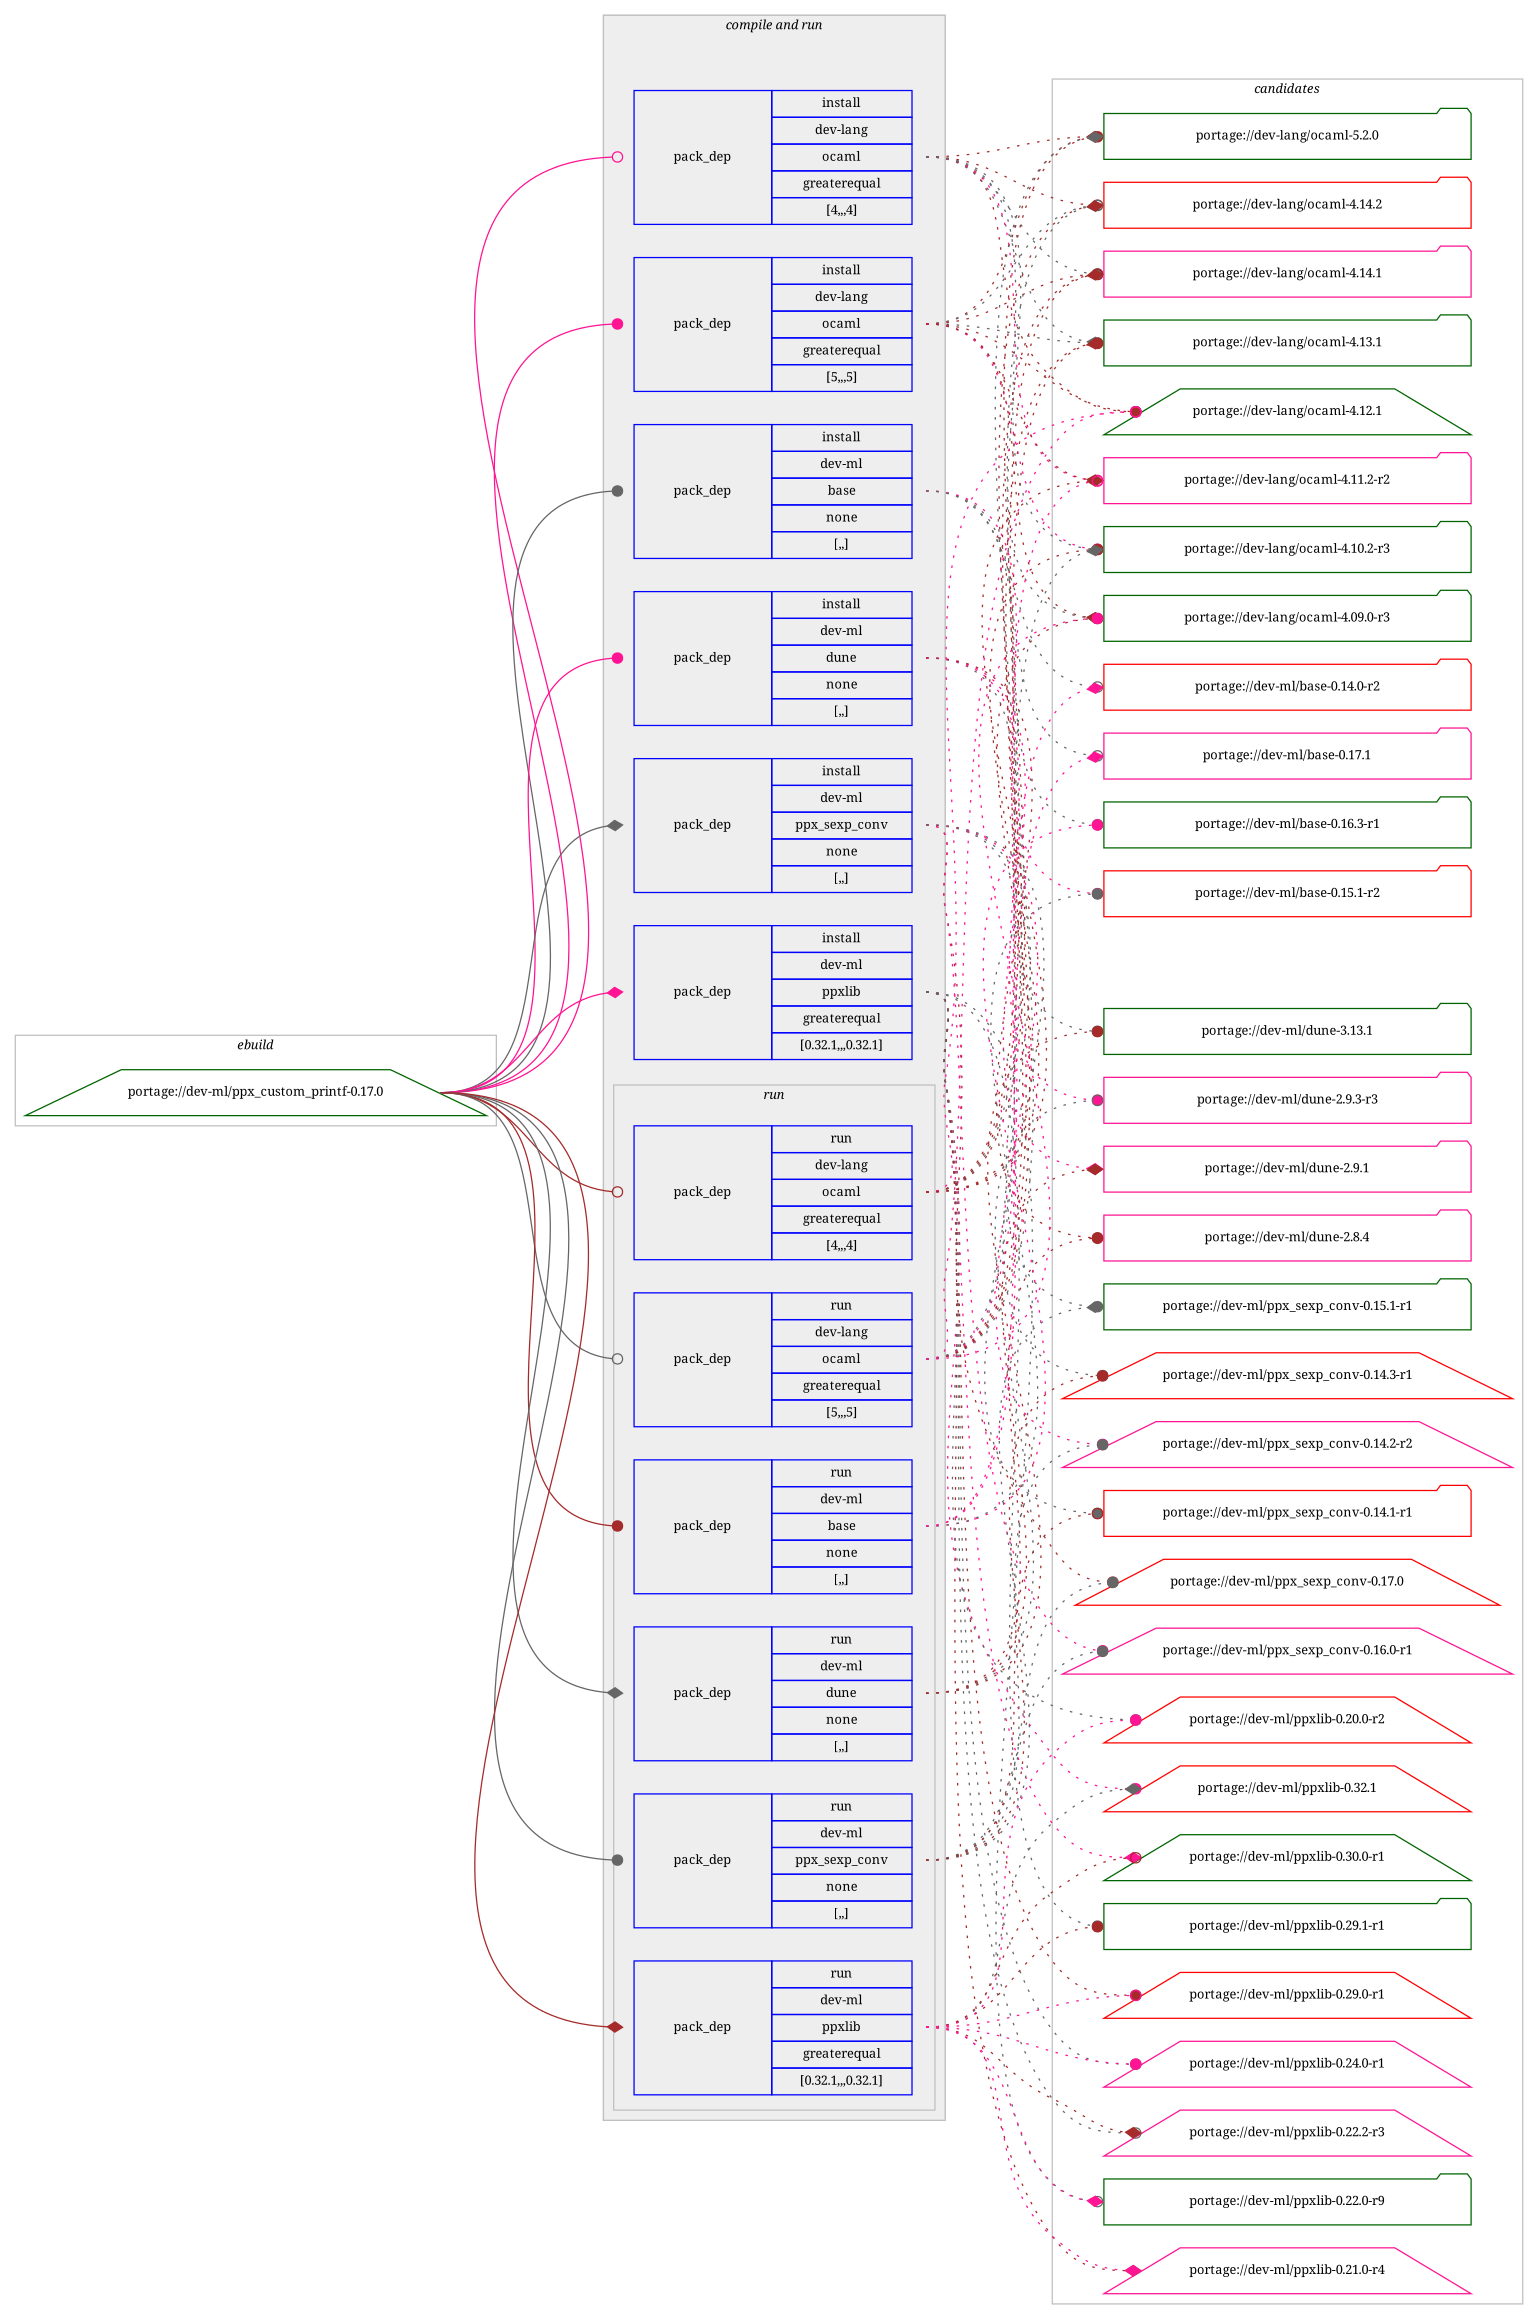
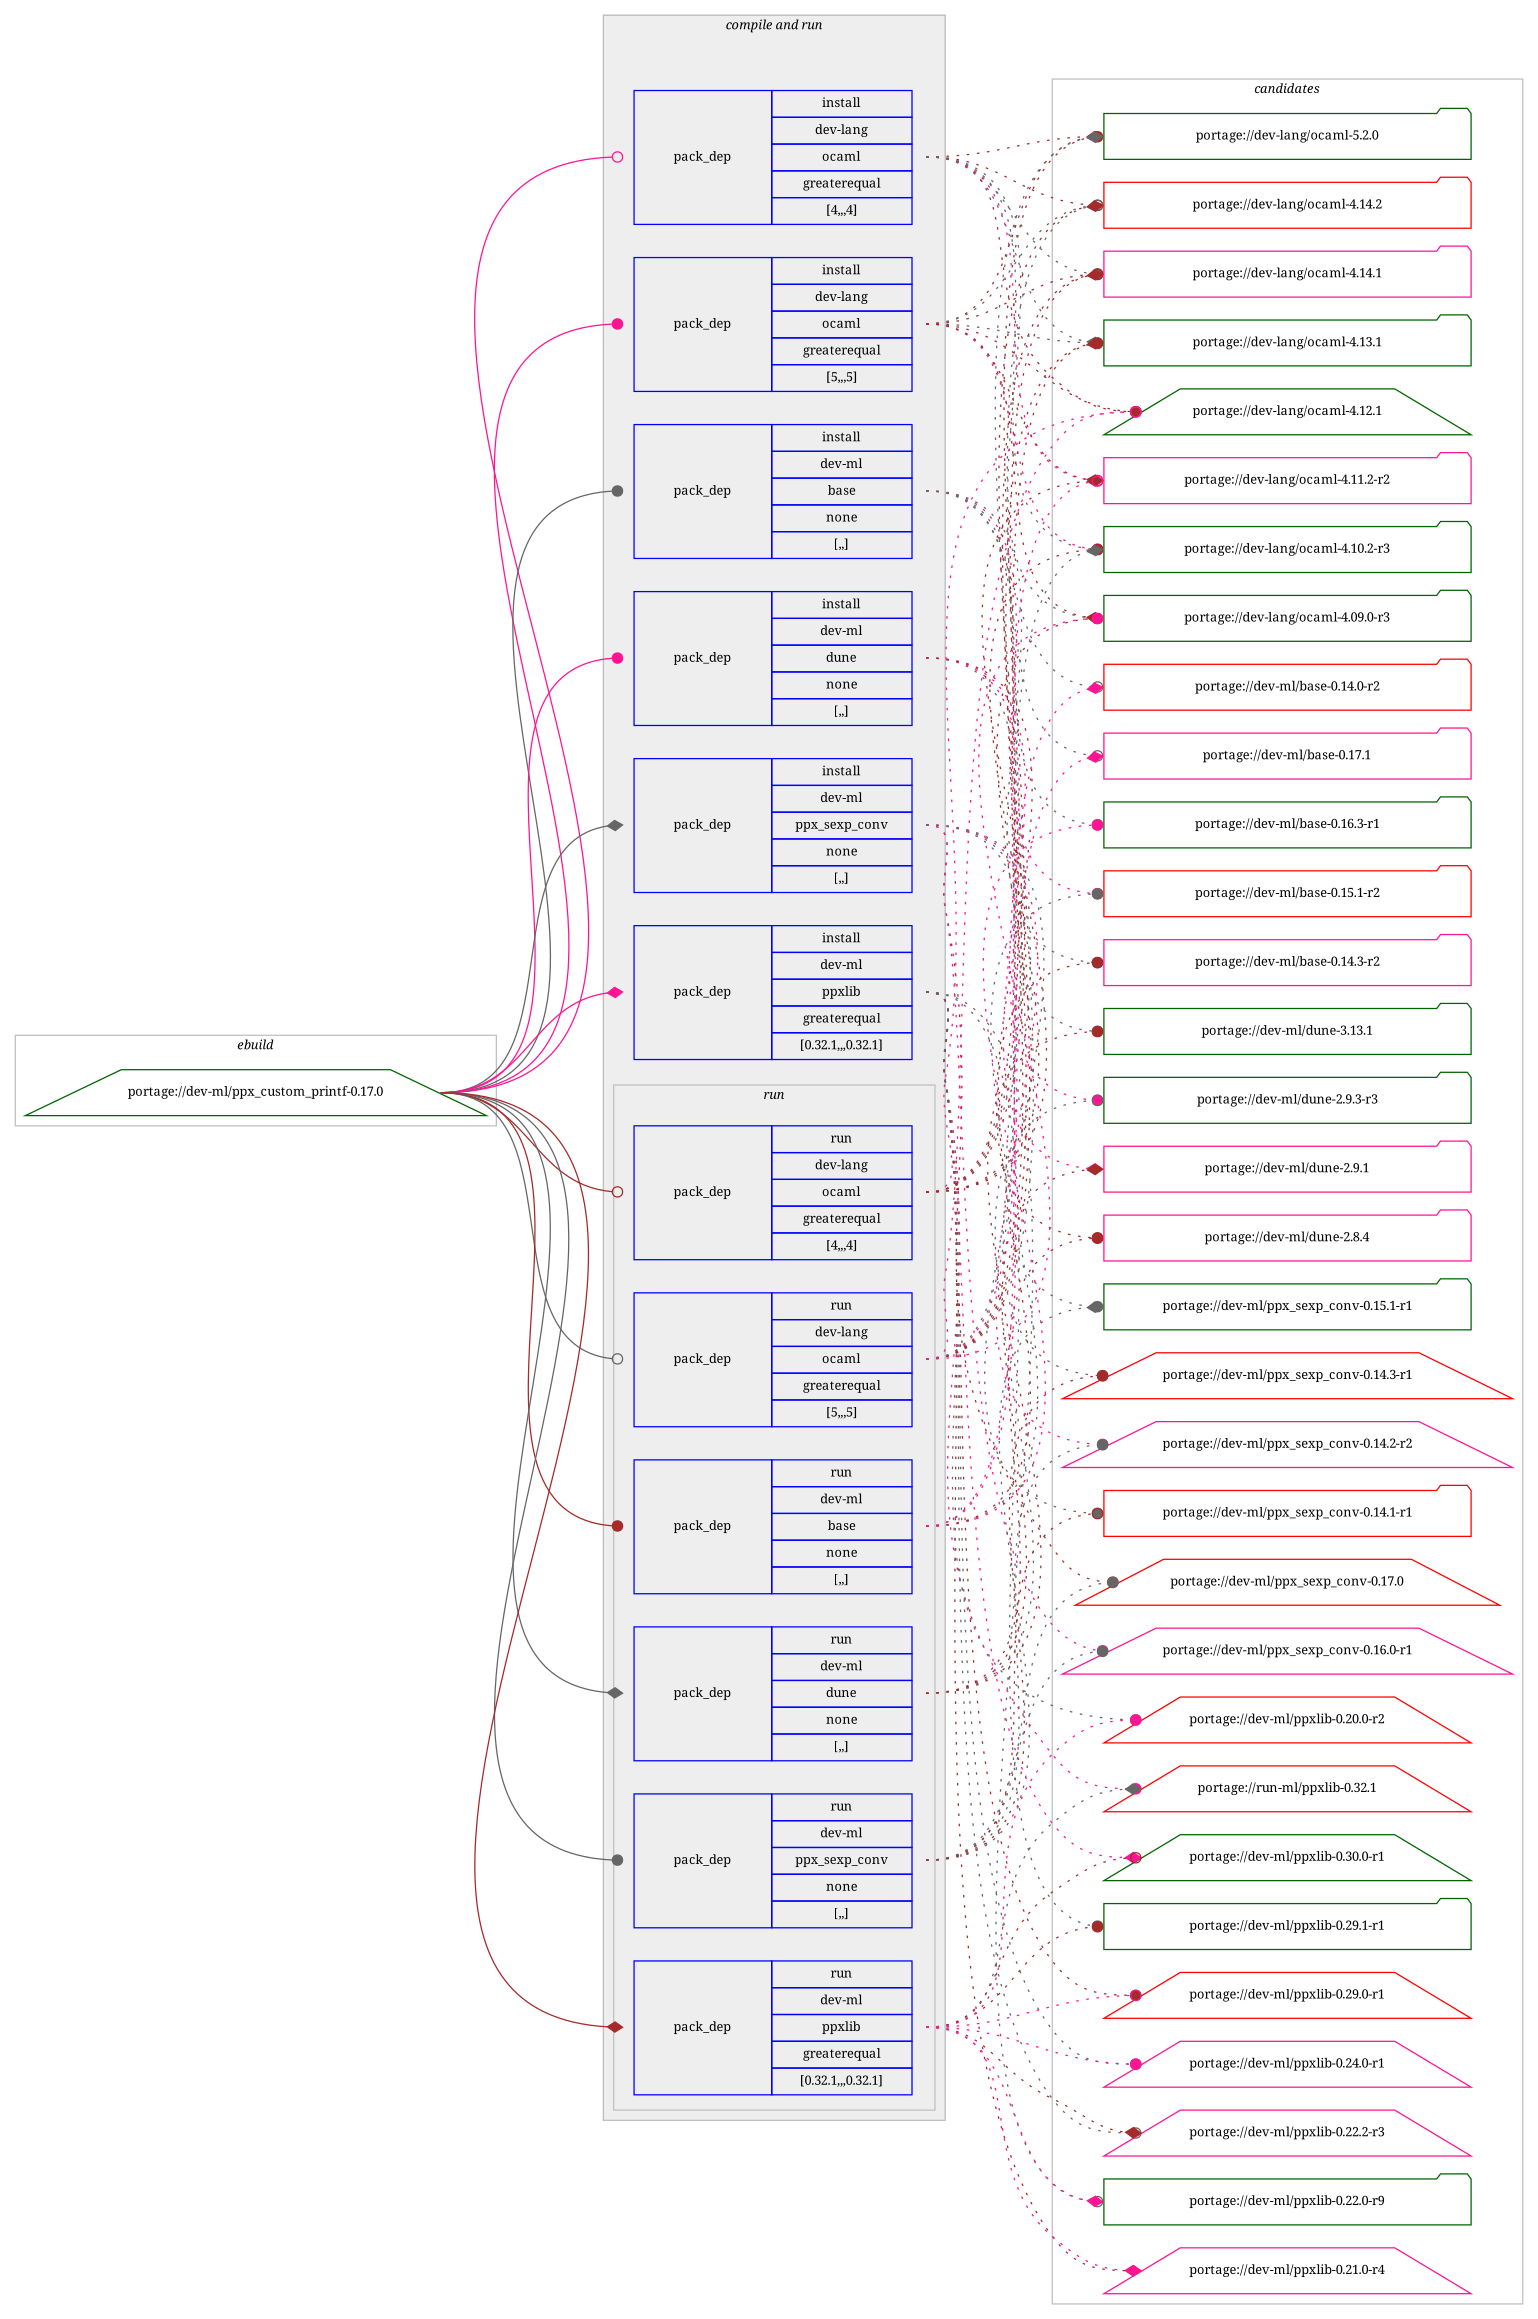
none -> (1287, 963)
(1287, 1100) -> (1287, 1100)
(1287, 1789) -> (1287, 1789)
